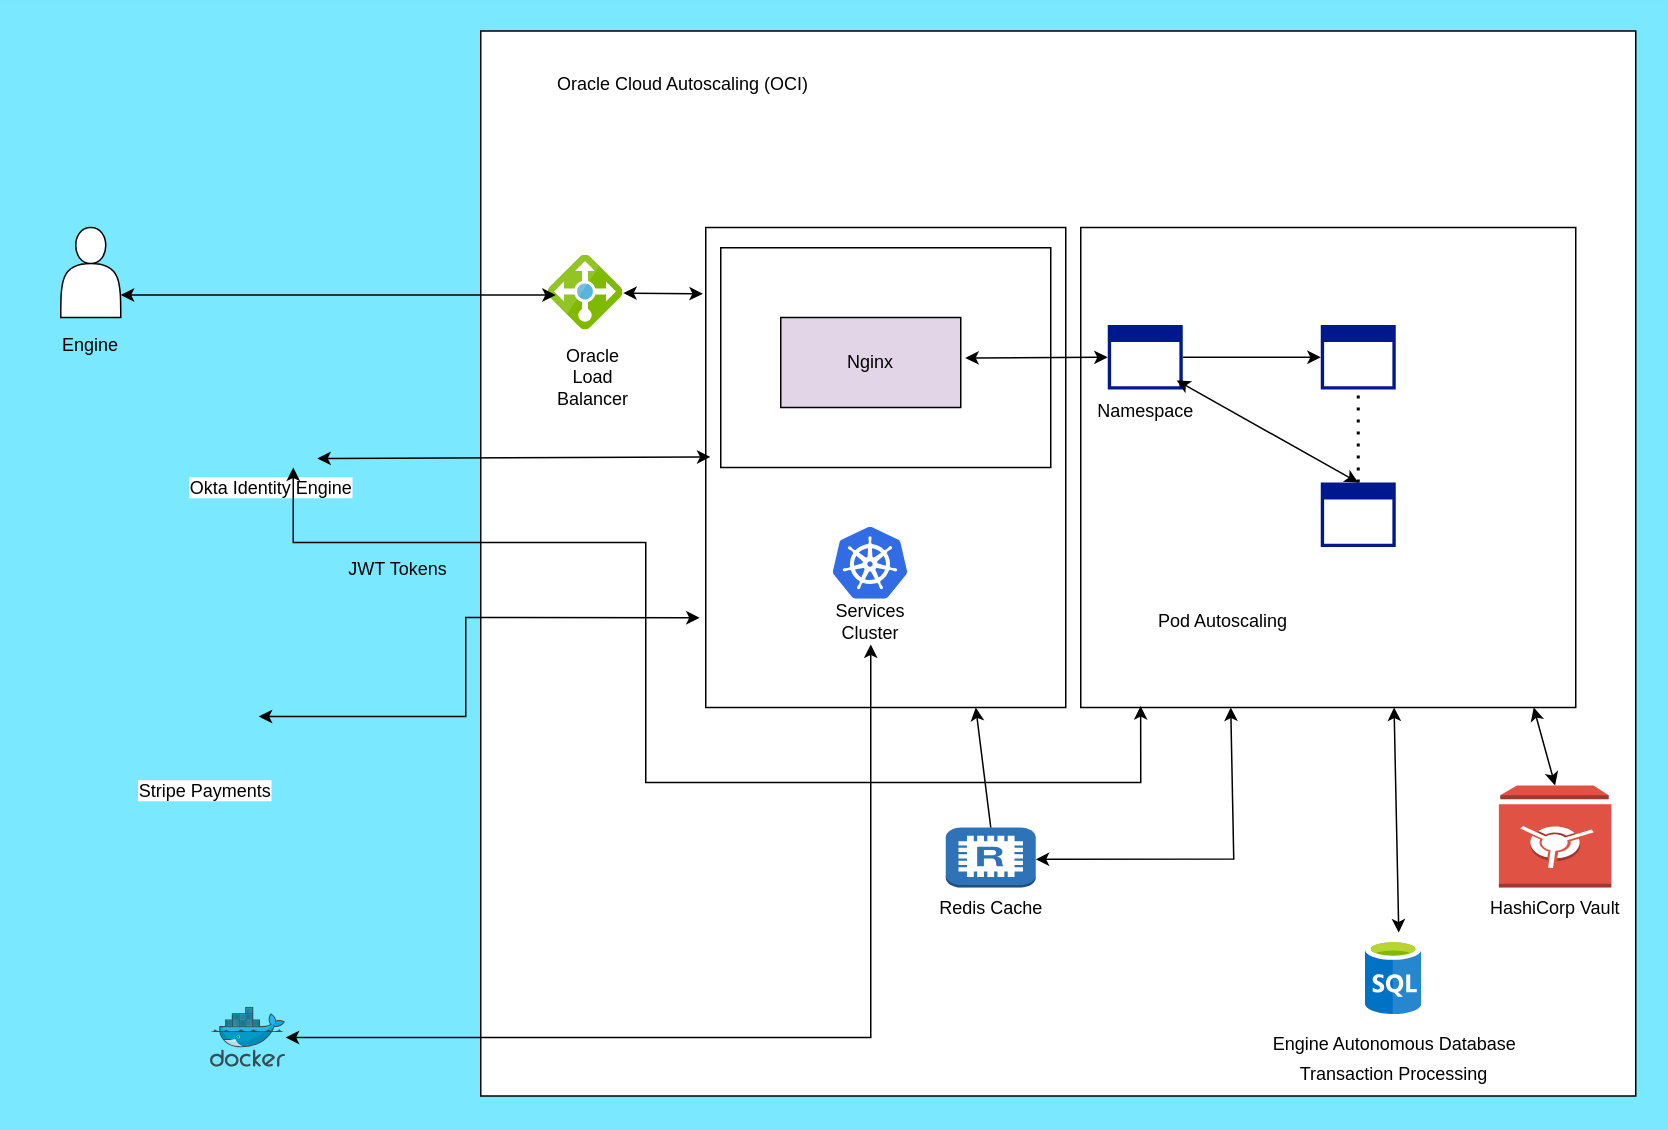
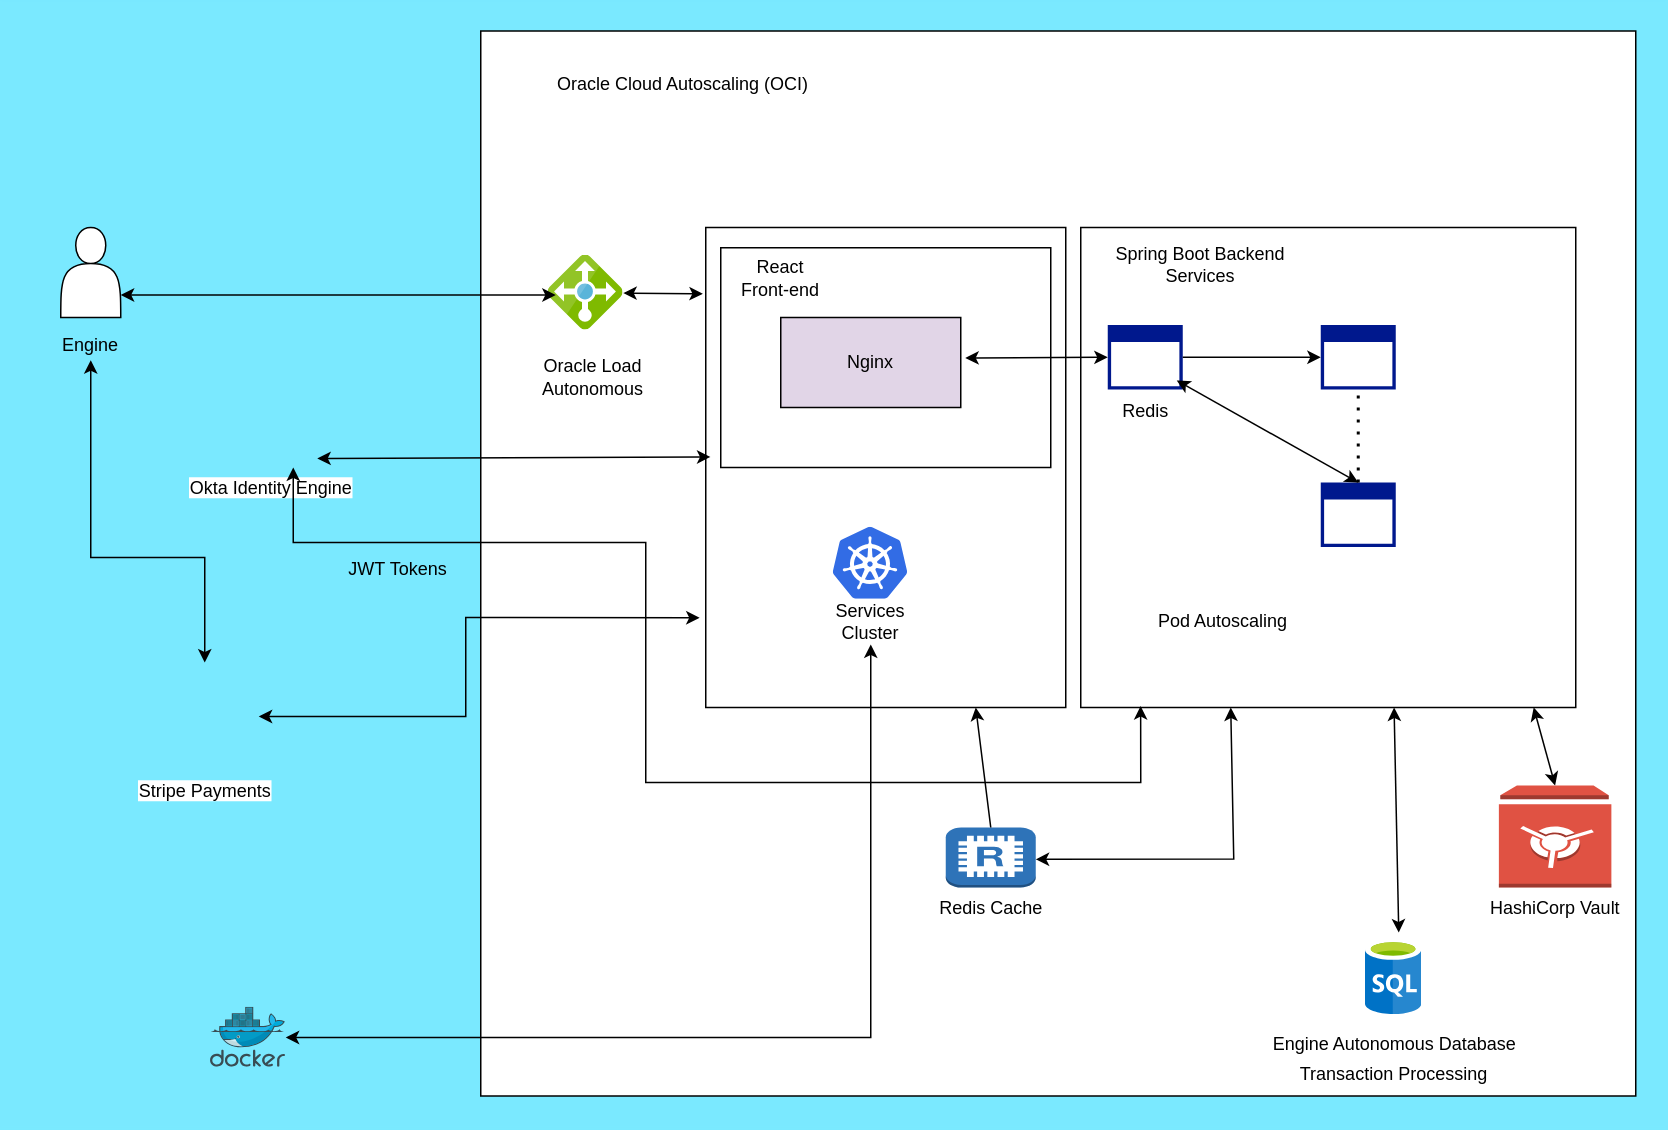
none -> (1201, 265)
none -> (781, 278)
(593, 377) -> (593, 377)
(1146, 412) -> (1146, 412)
none -> (102, 557)
